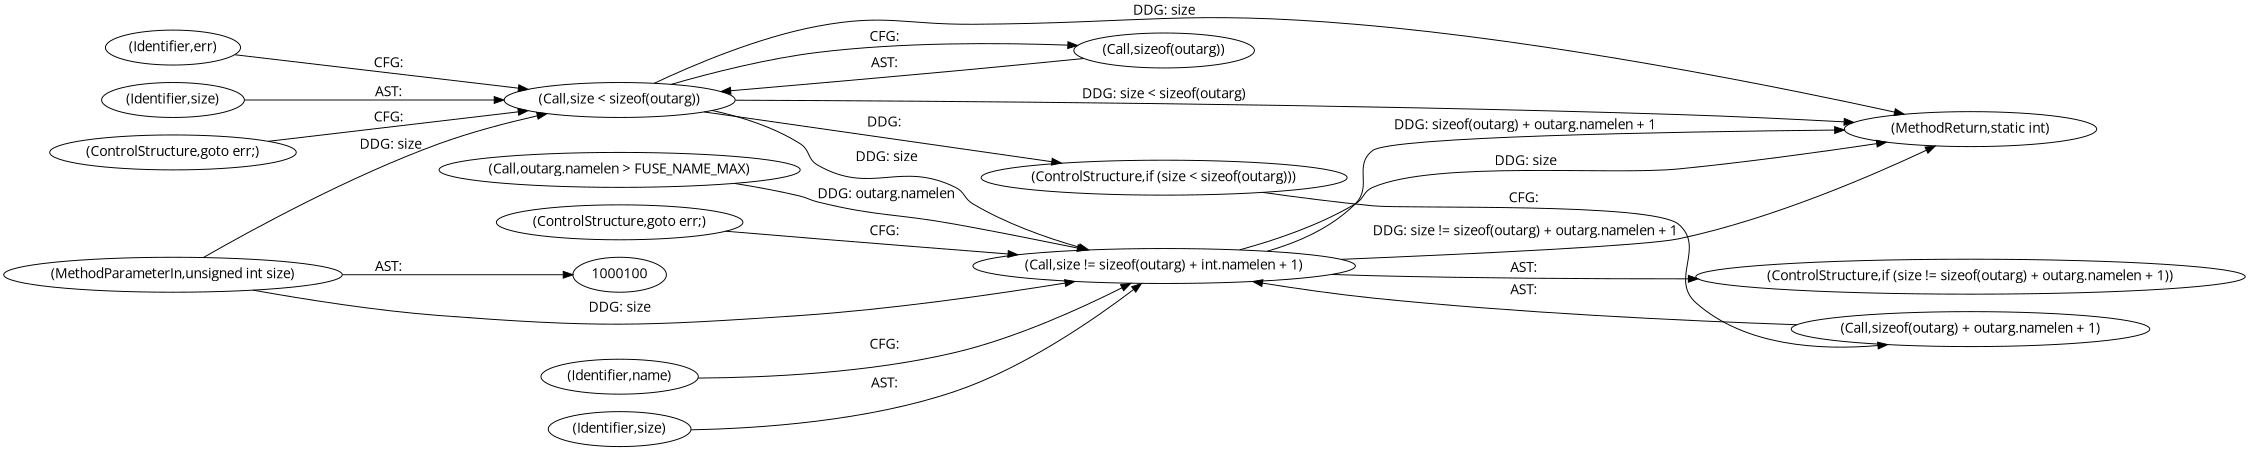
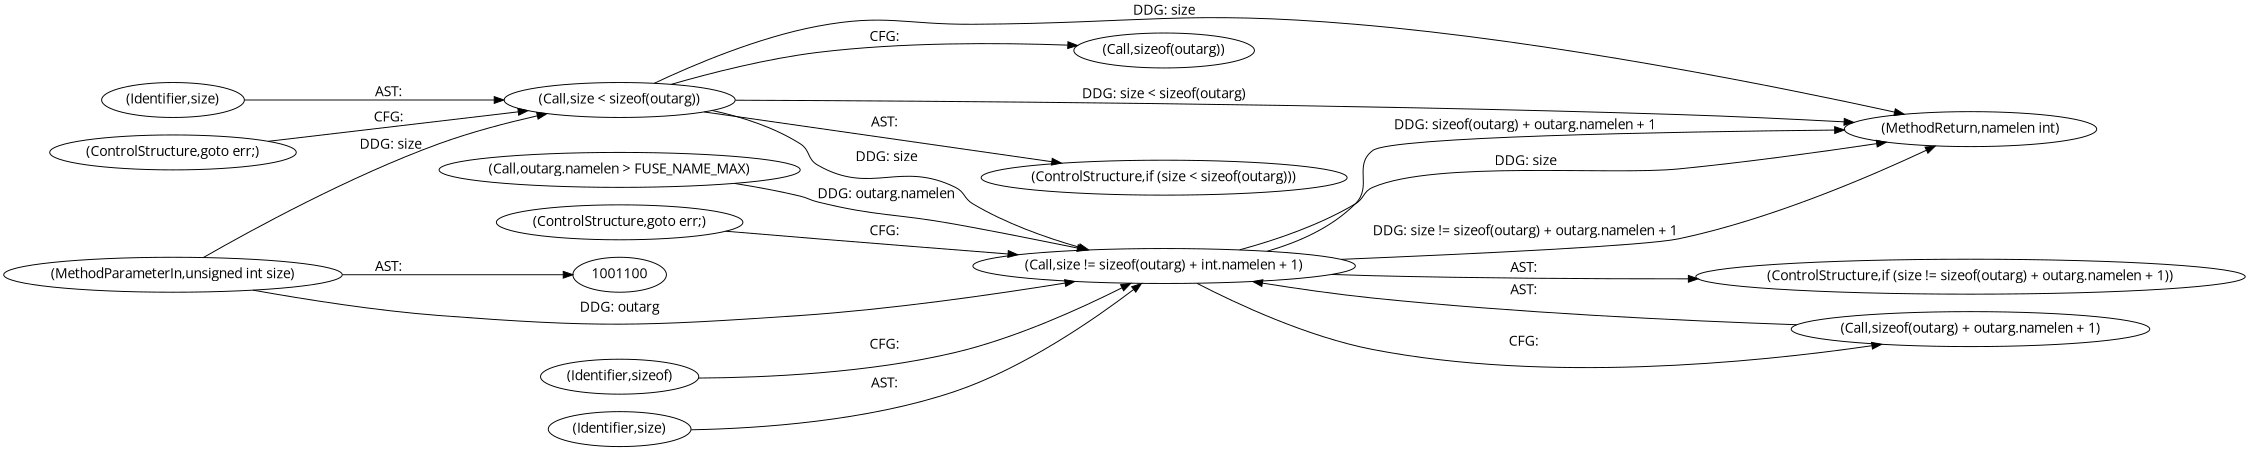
(173, 48) -> none
(907, 75) -> none
(887, 123) -> (887, 123)
(1971, 129) -> (1971, 129)
(1609, 212) -> (1528, 366)
(620, 275) -> (620, 275)
(620, 308) -> (620, 308)
(620, 377) -> (620, 377)
